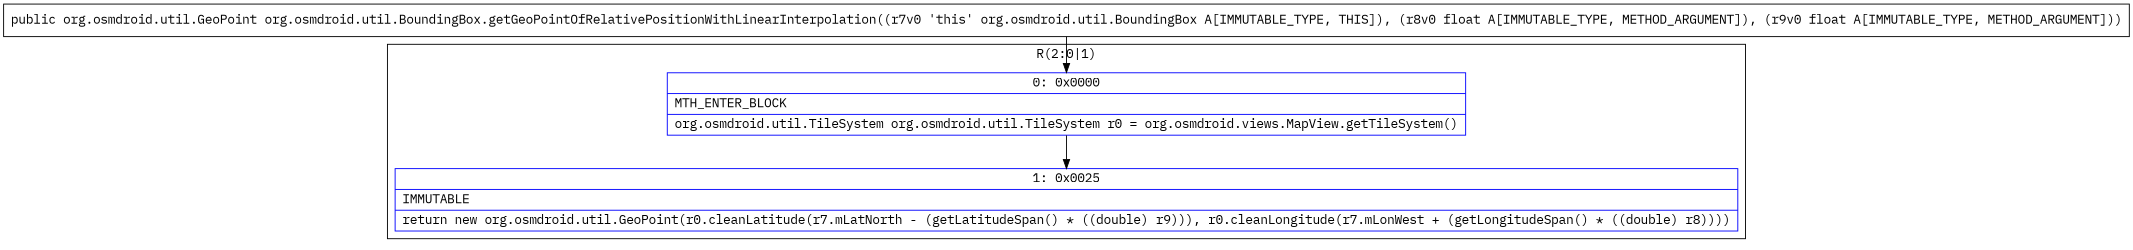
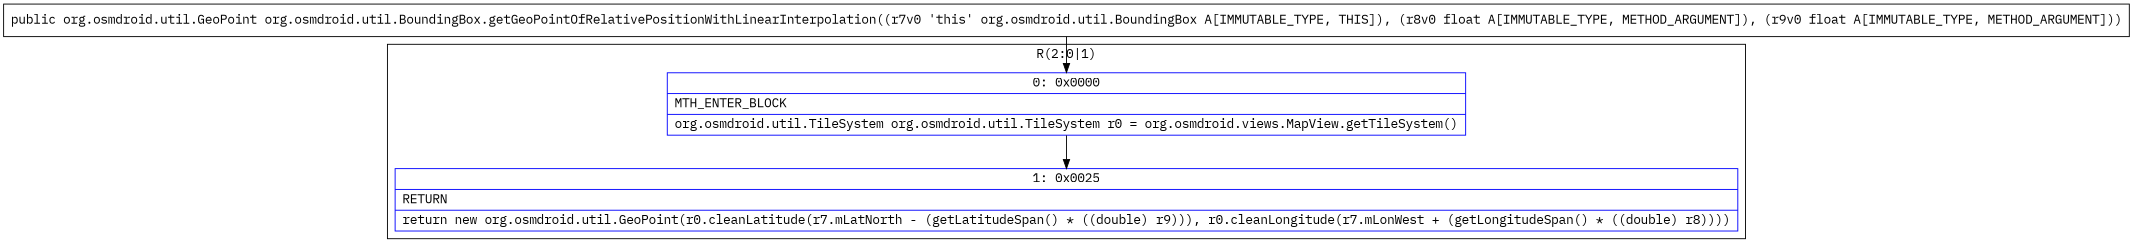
(436, 199) -> (425, 199)
